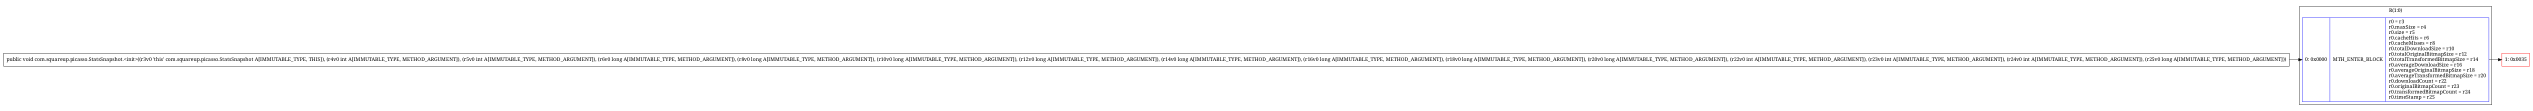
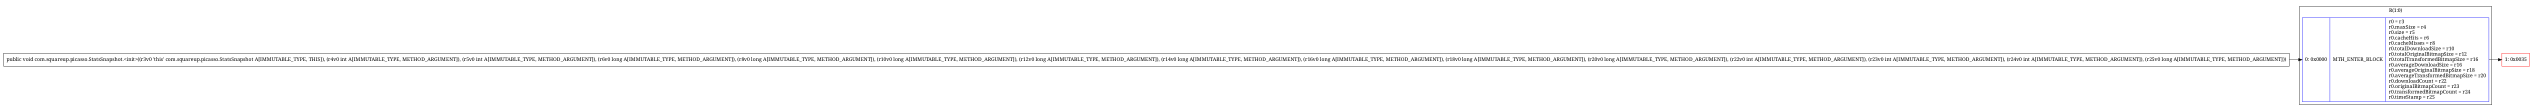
(2434, 60) -> (2434, 60)
